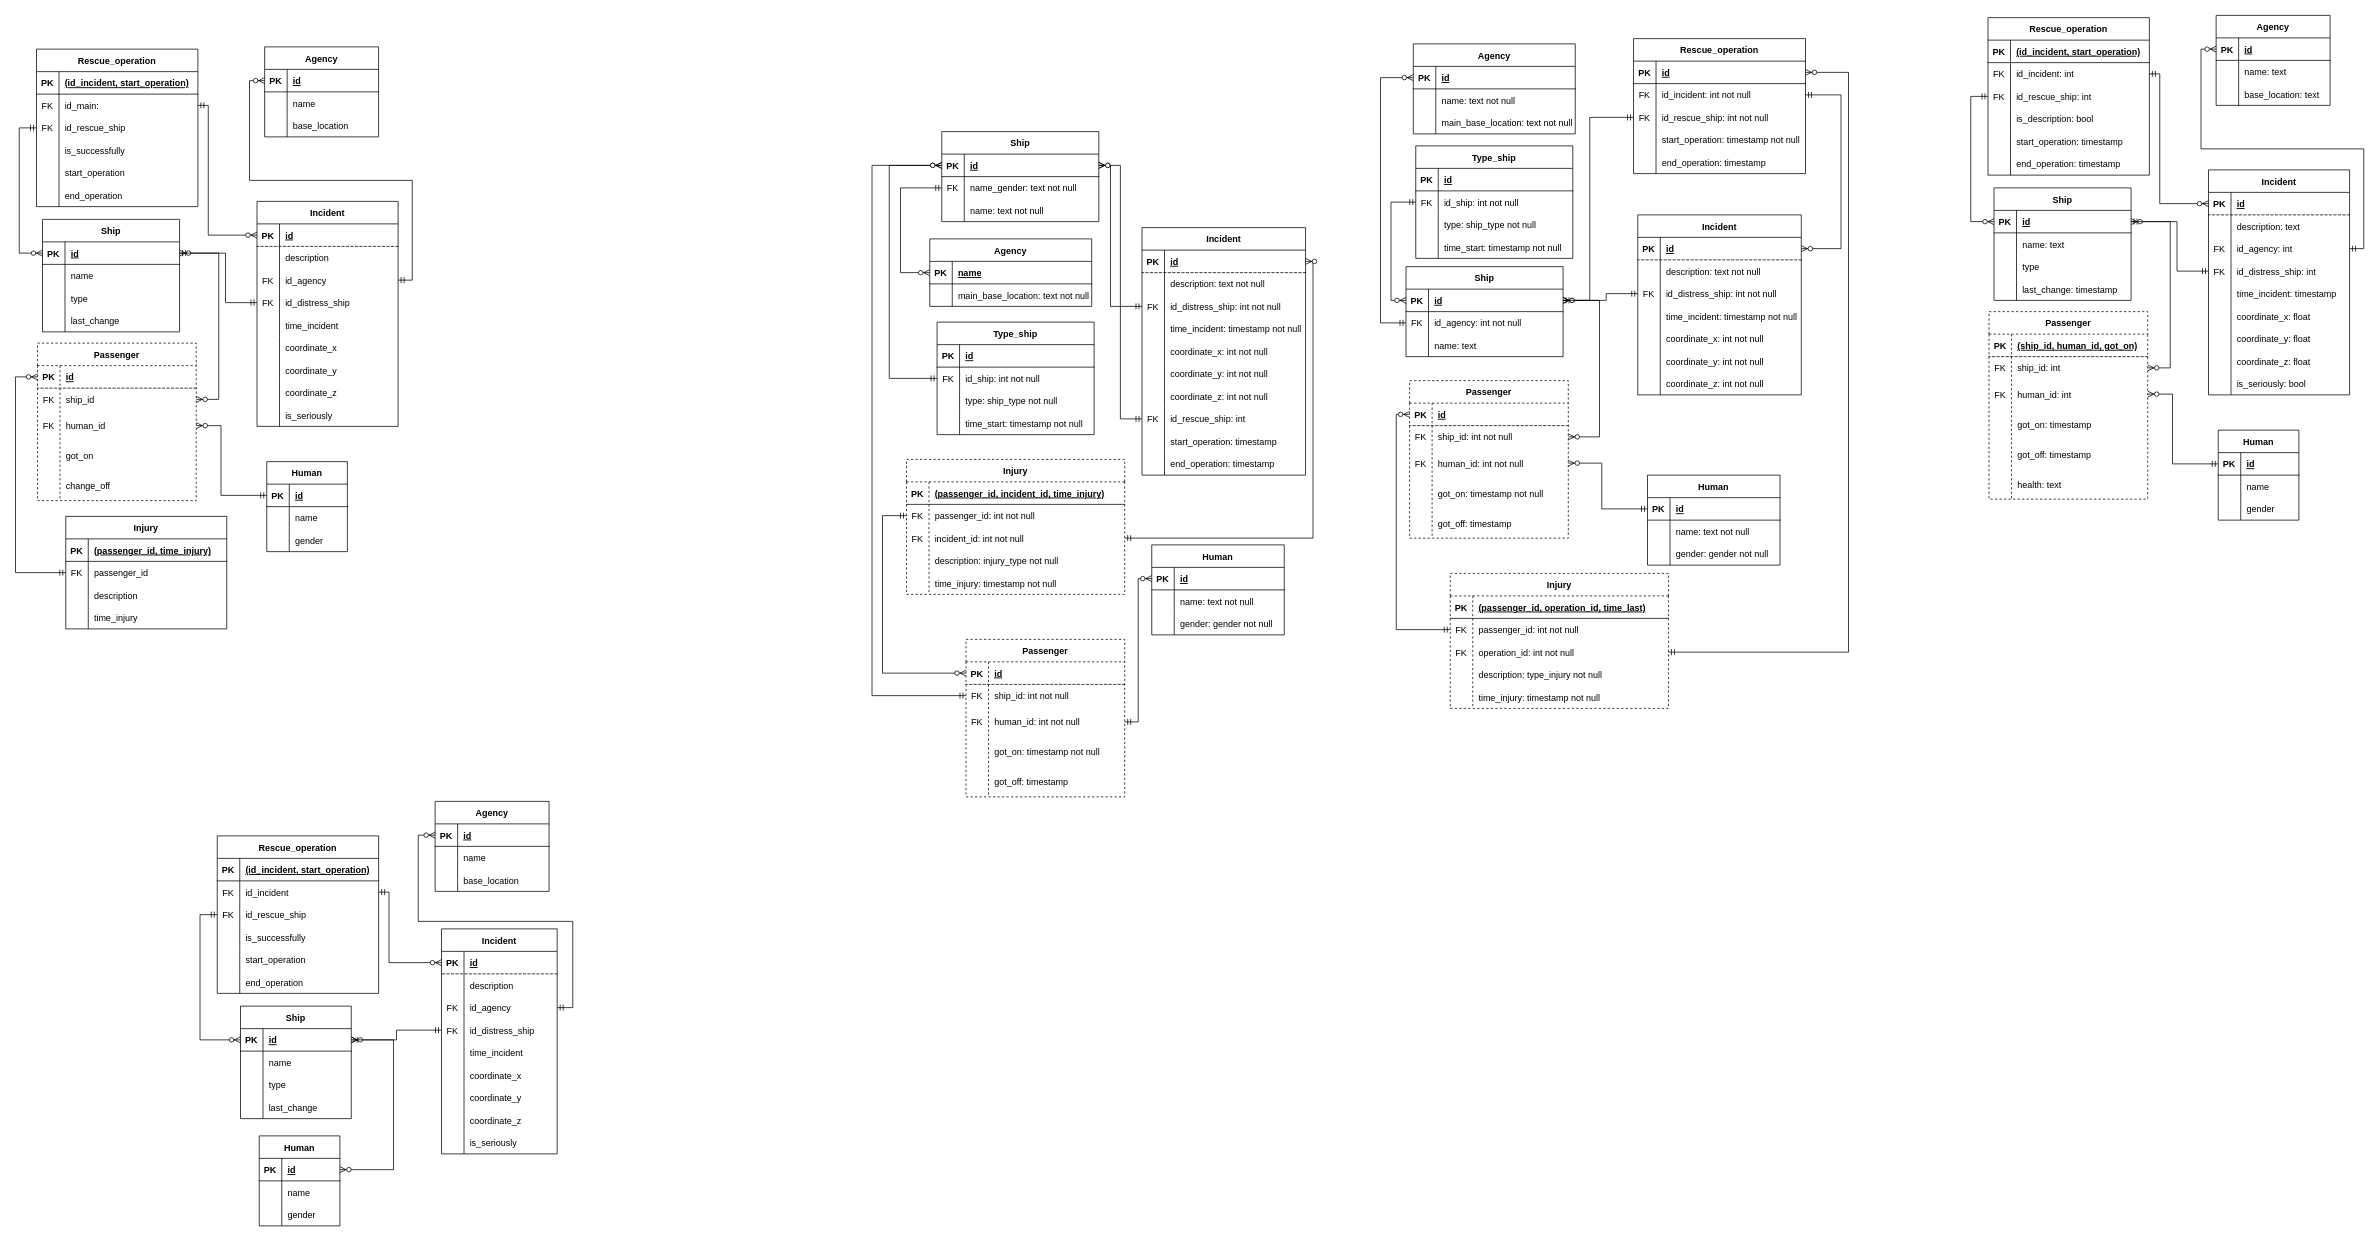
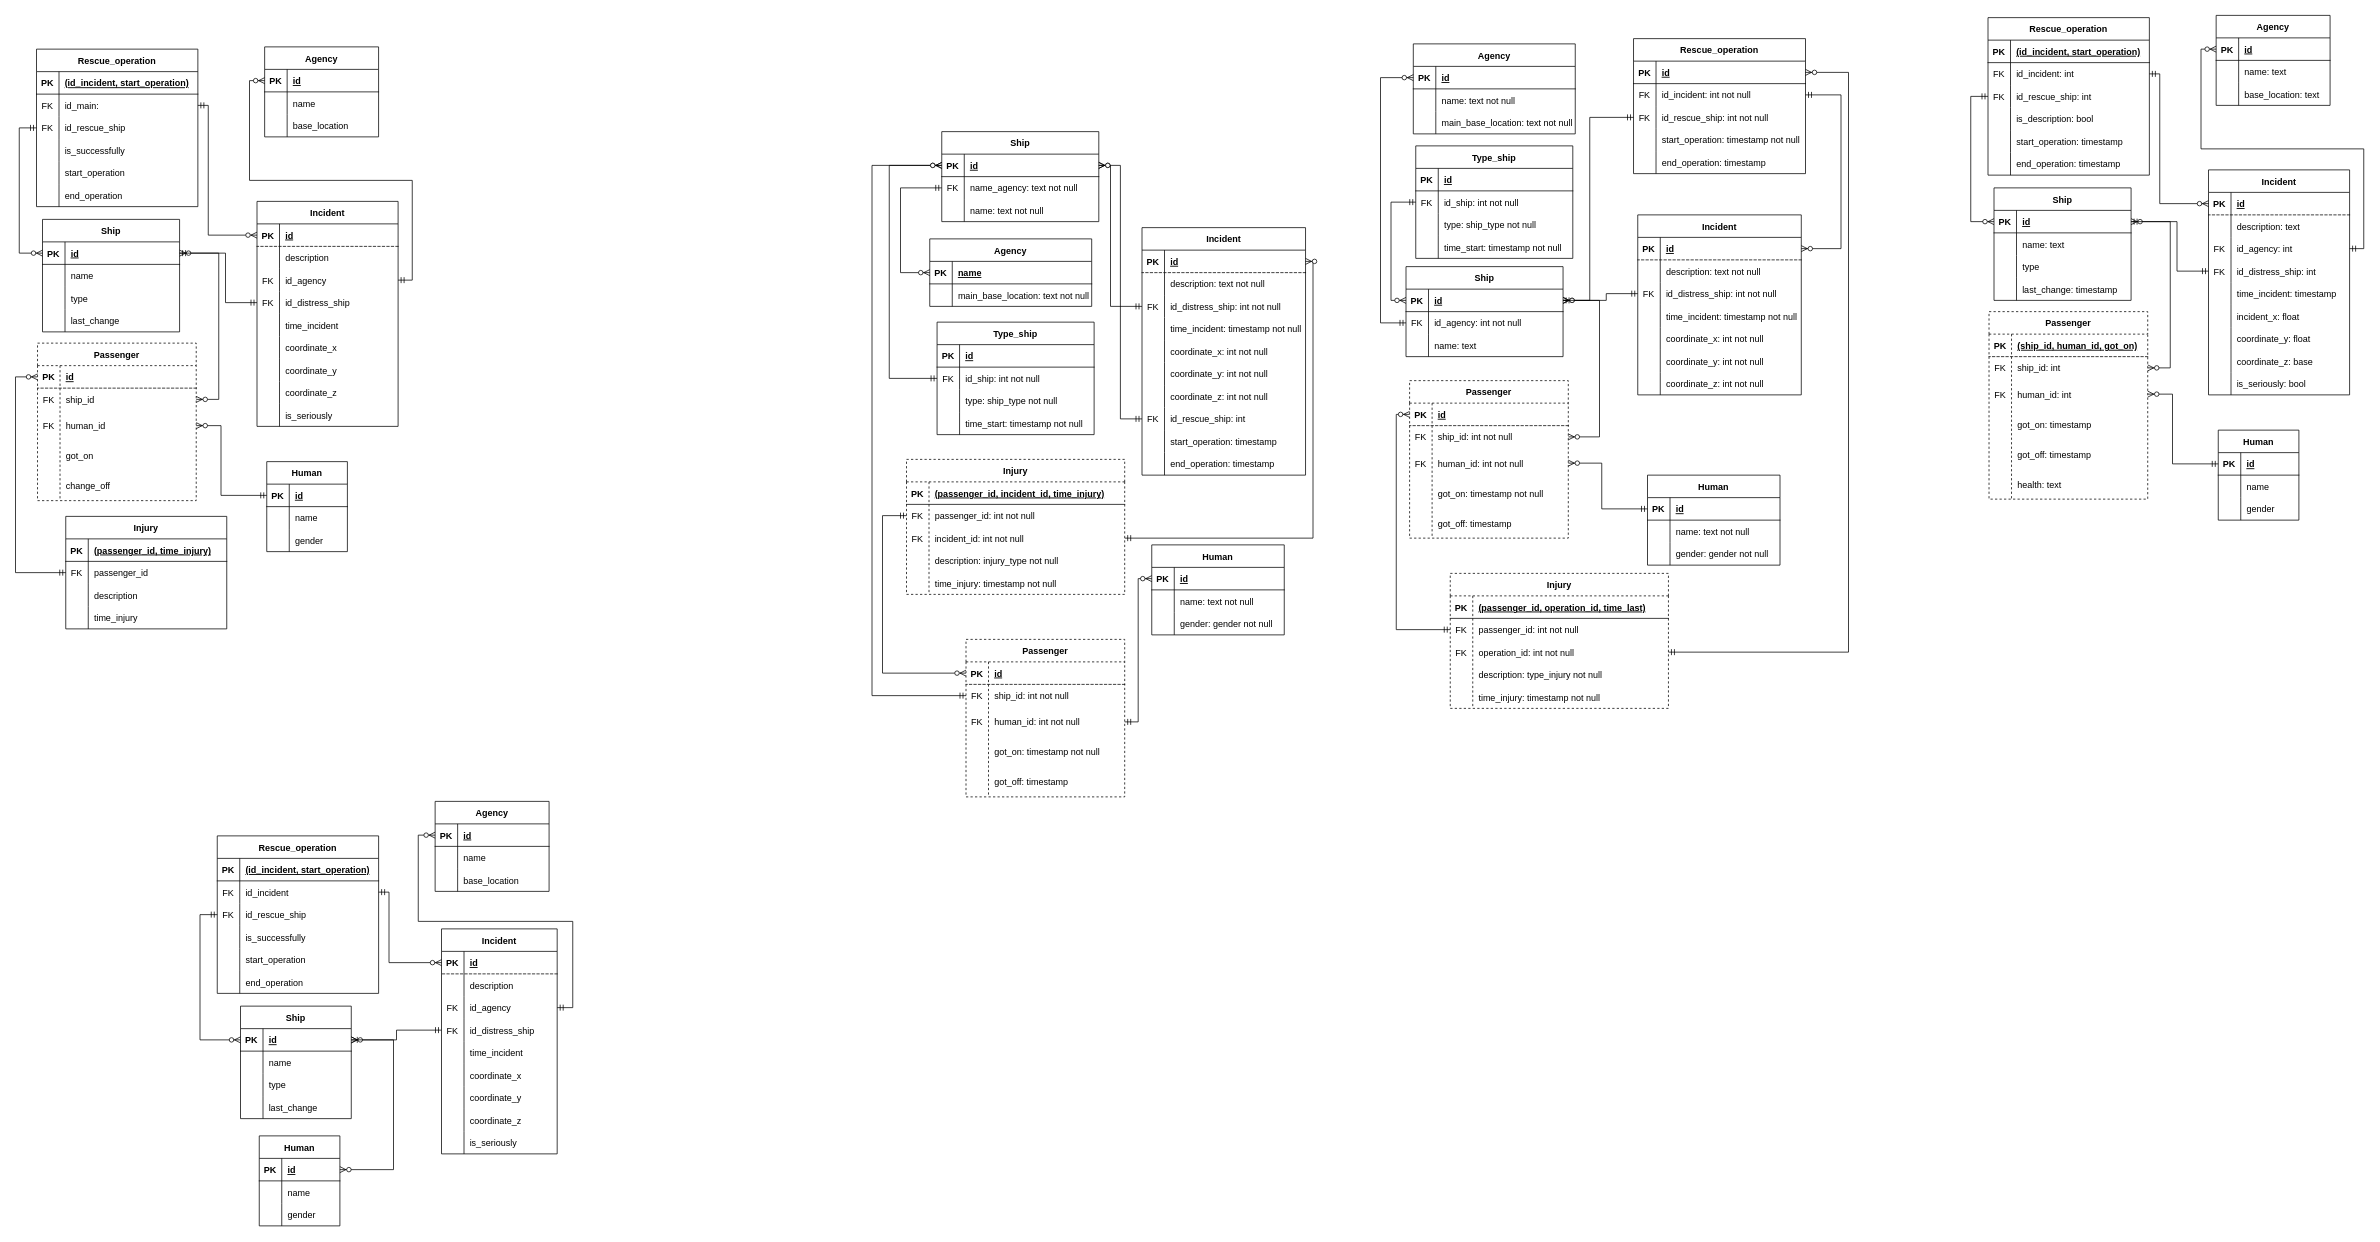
(1028, 188) -> (1028, 188)
(2280, 317) -> (2273, 317)
(2280, 362) -> (2278, 362)
